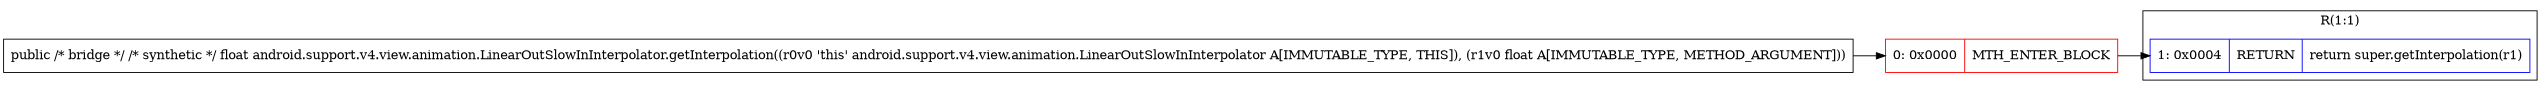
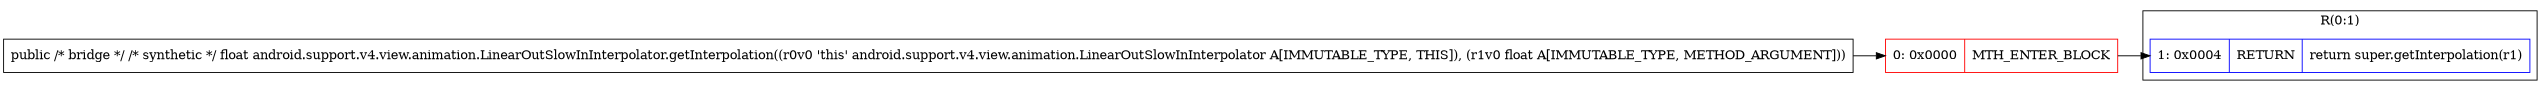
(2340, 21) -> (2340, 21)
